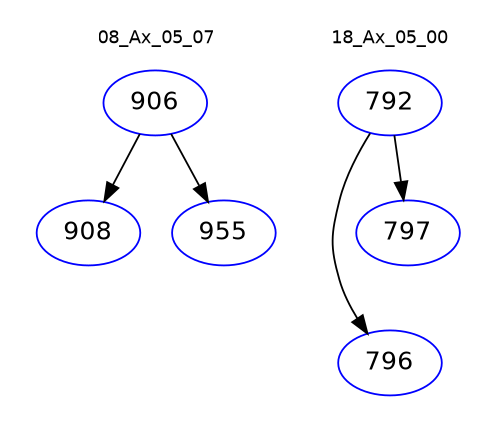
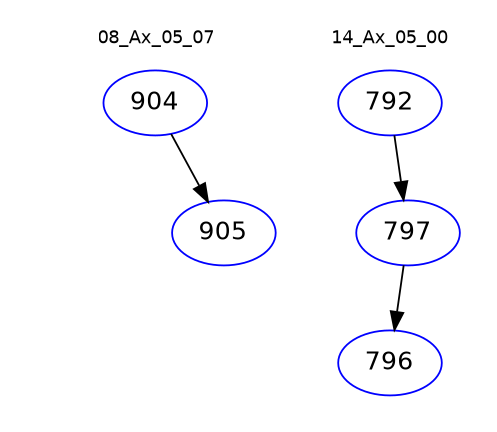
(390, 39) -> (390, 39)
(155, 103) -> (155, 103)
(334, 225) -> (400, 289)
(88, 233) -> none
(224, 233) -> (224, 233)
